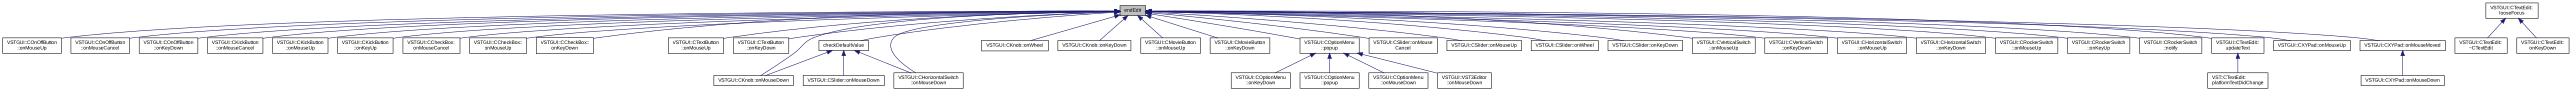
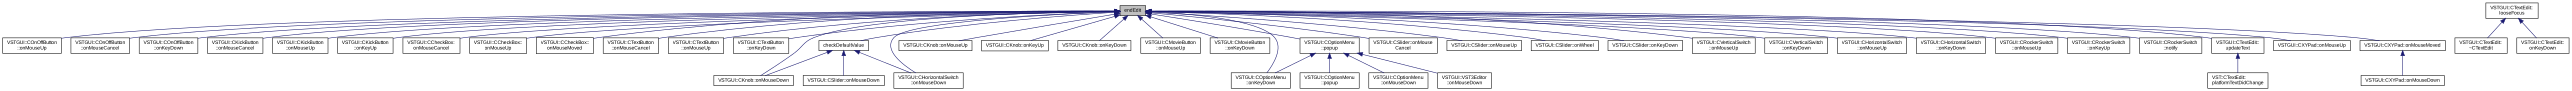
none -> (1258, 28)
(565, 46) -> (565, 46)
none -> (631, 46)
none -> (935, 46)
(1015, 46) -> (1015, 46)
